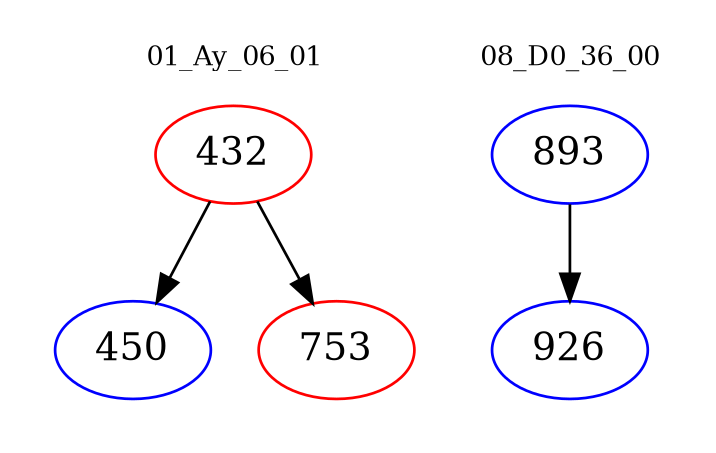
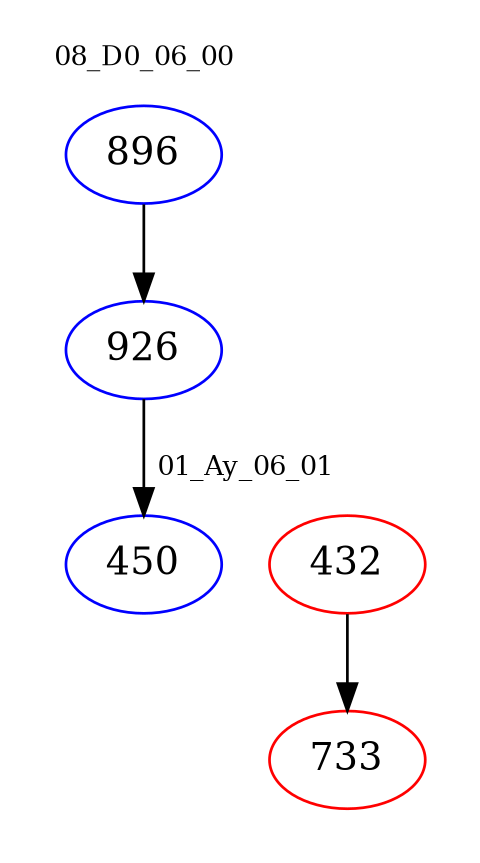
(571, 58) -> (145, 58)
(570, 155) -> (144, 155)
(190, 240) -> (144, 459)
(337, 350) -> (347, 760)
